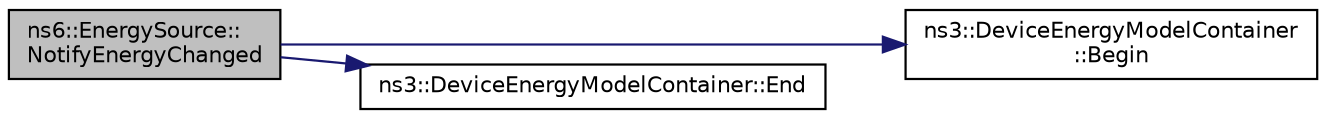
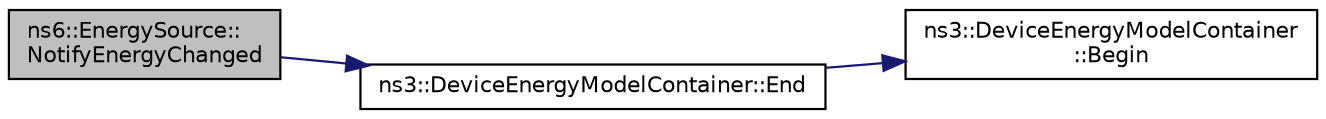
(582, 44) -> (854, 65)
